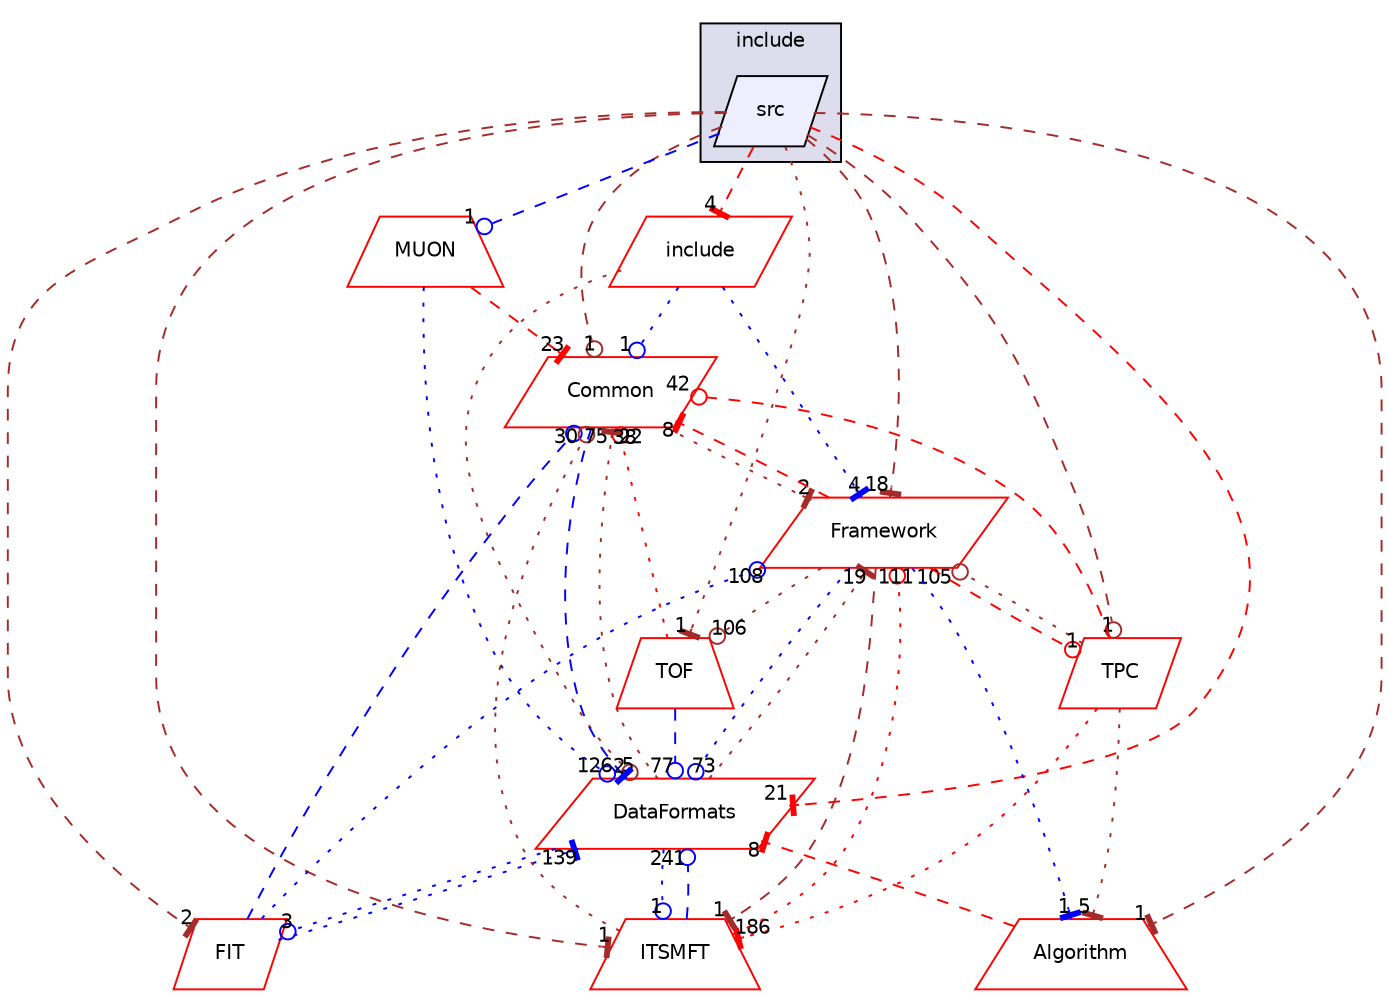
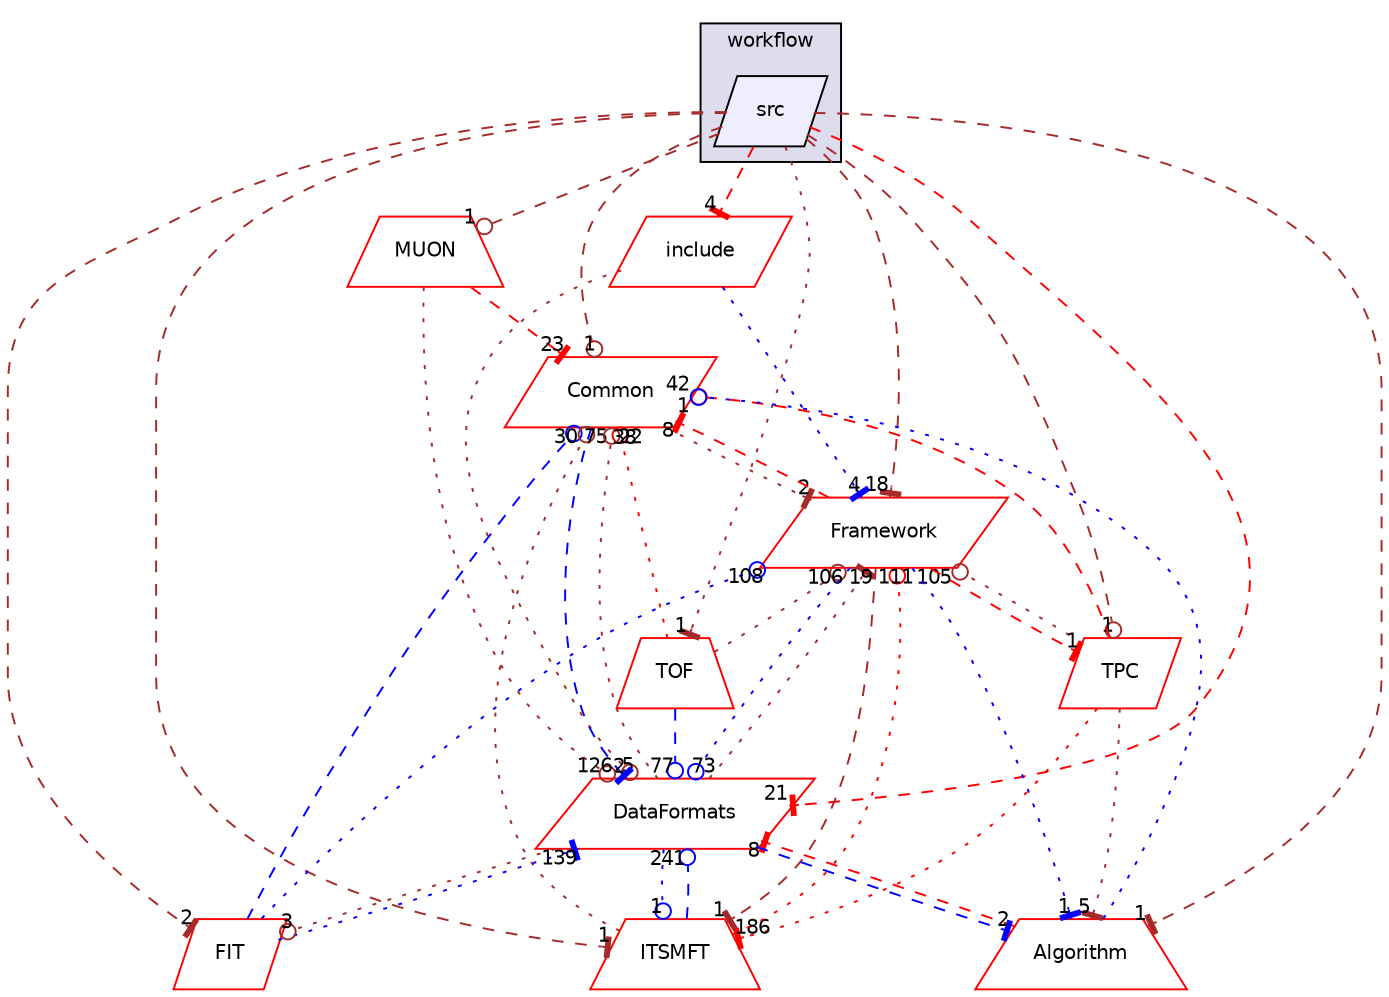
(771, 42) -> (771, 42)
(606, 178) -> (606, 178)
(660, 315) -> (1122, 527)
(454, 552) -> (454, 552)
(773, 599) -> (774, 615)
(1000, 609) -> (1000, 609)
(601, 615) -> (601, 615)
(426, 888) -> (426, 888)
none -> (879, 889)
